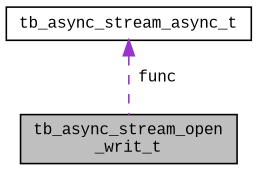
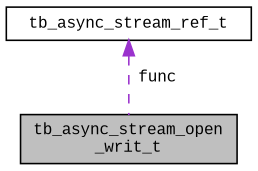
(129, 24) -> (129, 24)
